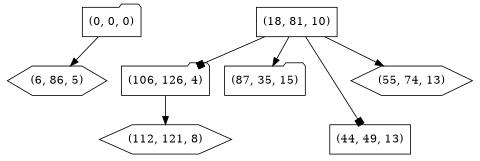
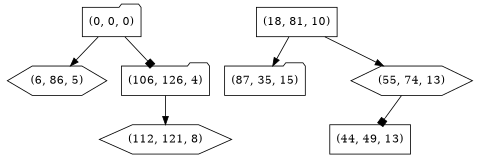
(235, 50) -> (136, 48)
(331, 77) -> (393, 107)
